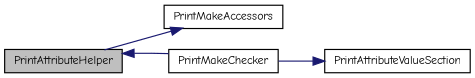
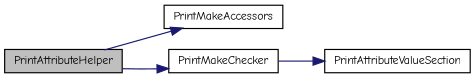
(151, 53) -> (140, 69)
